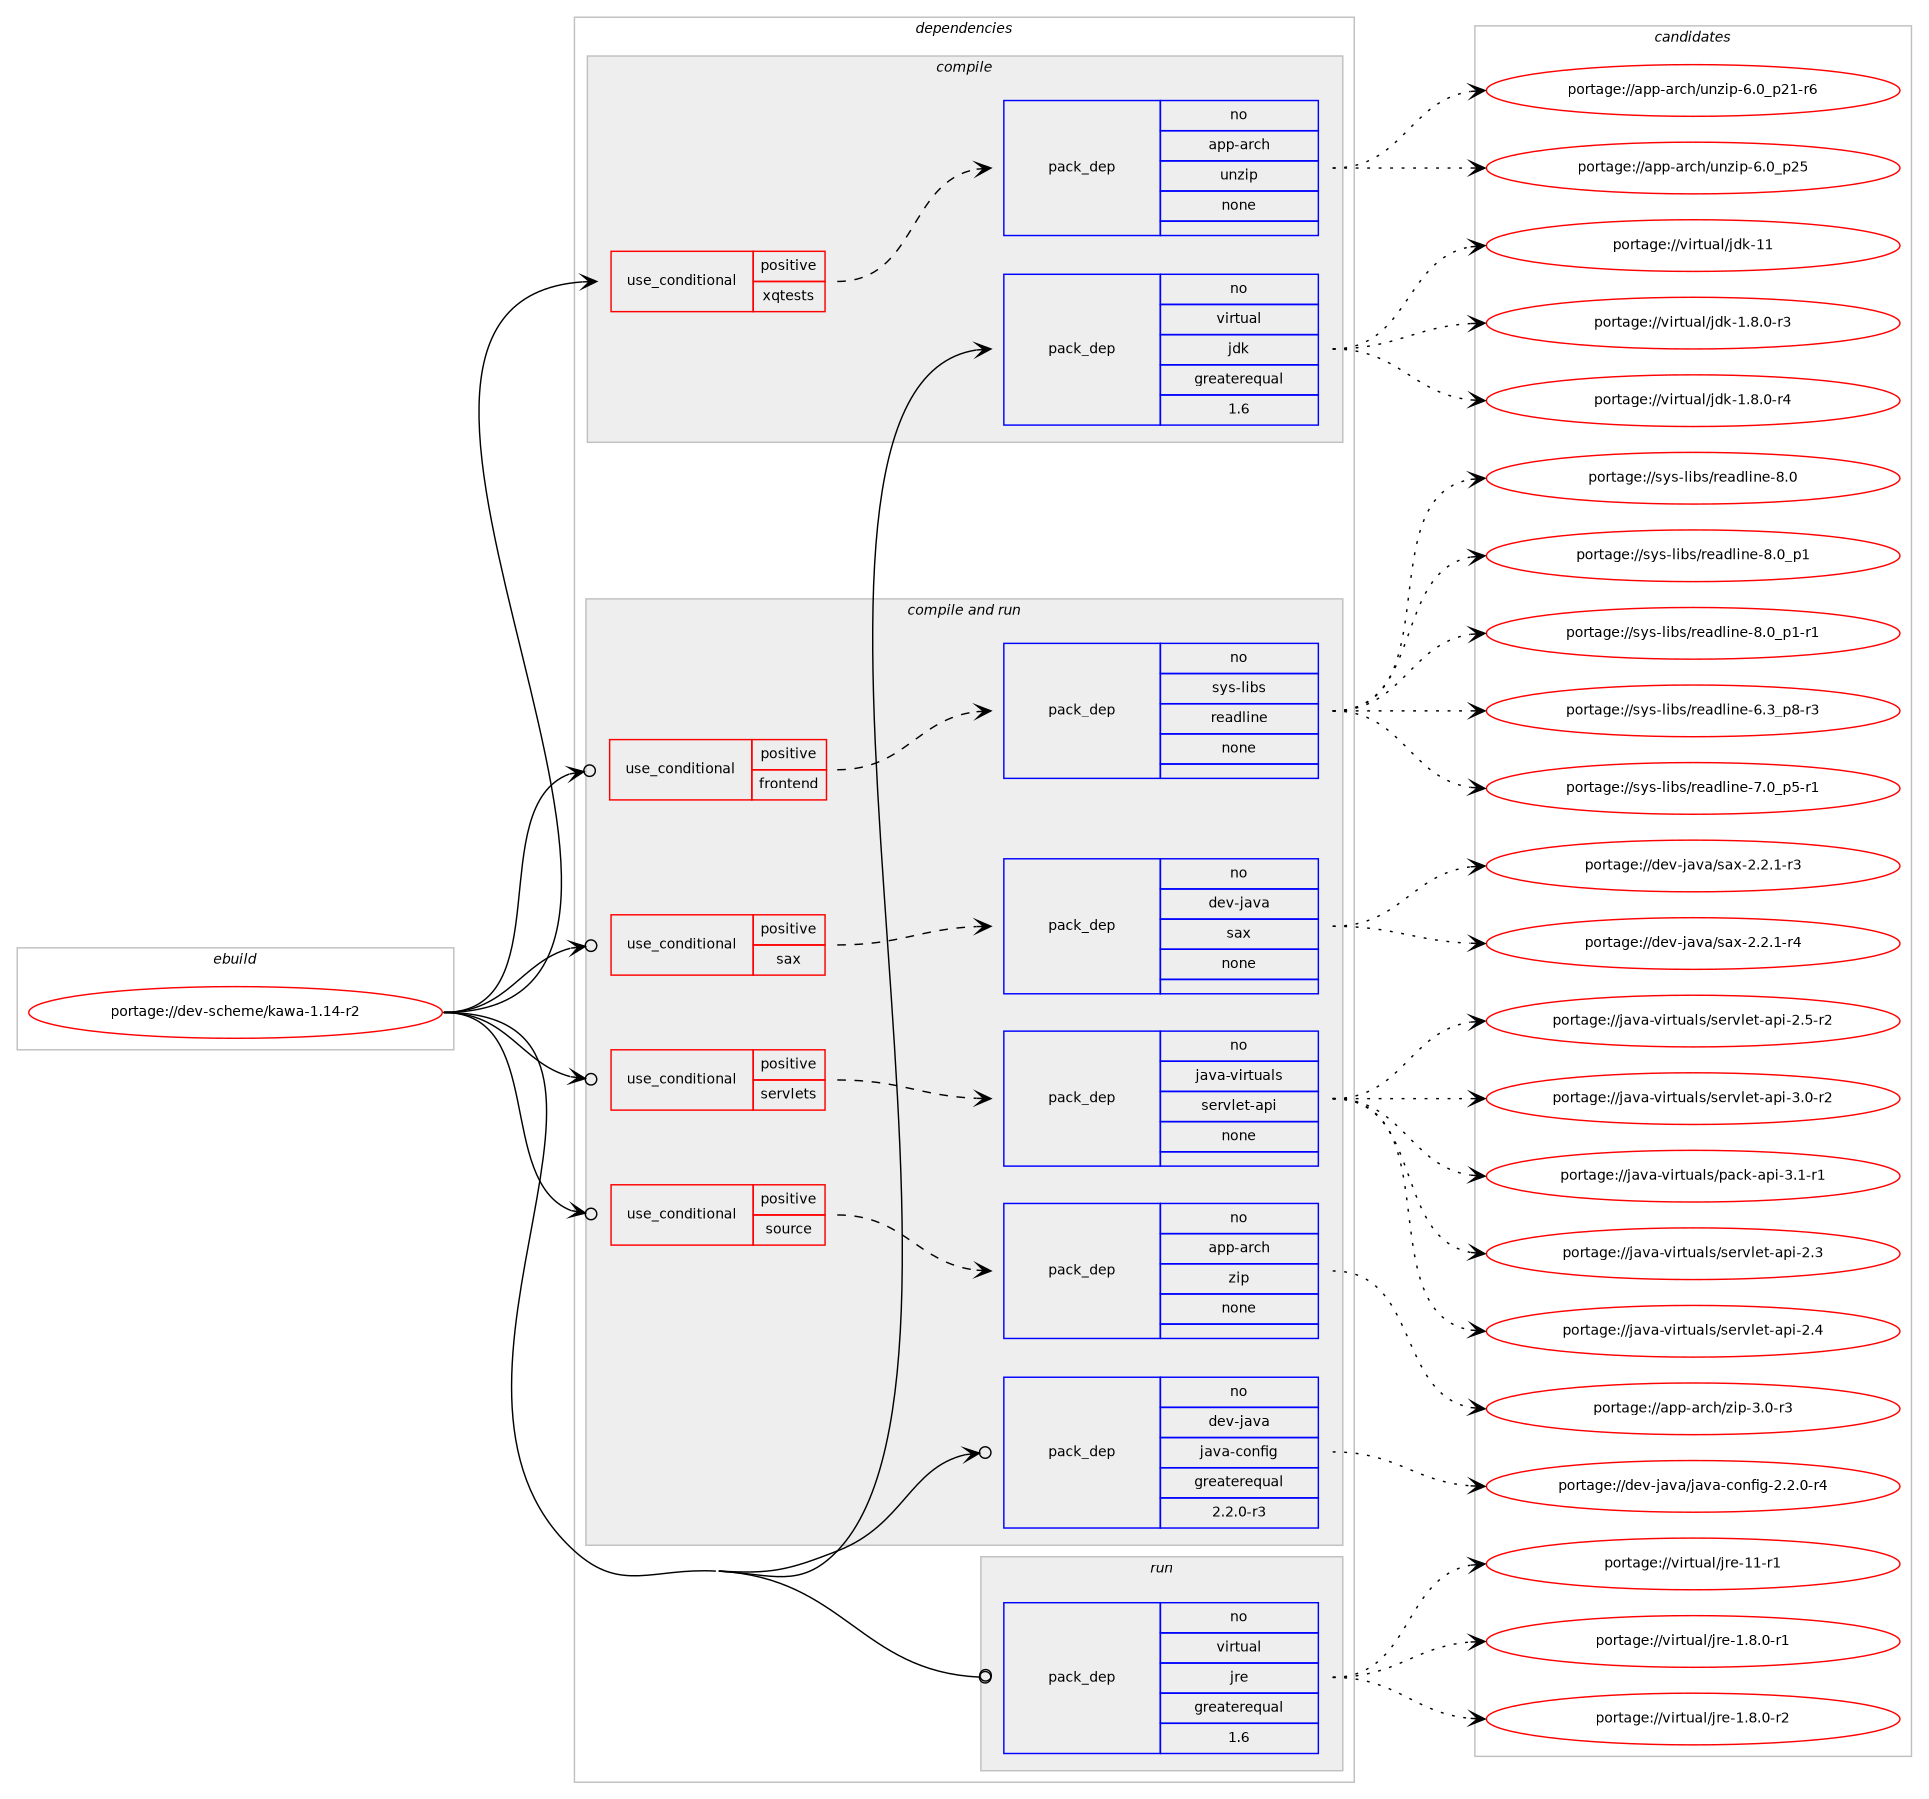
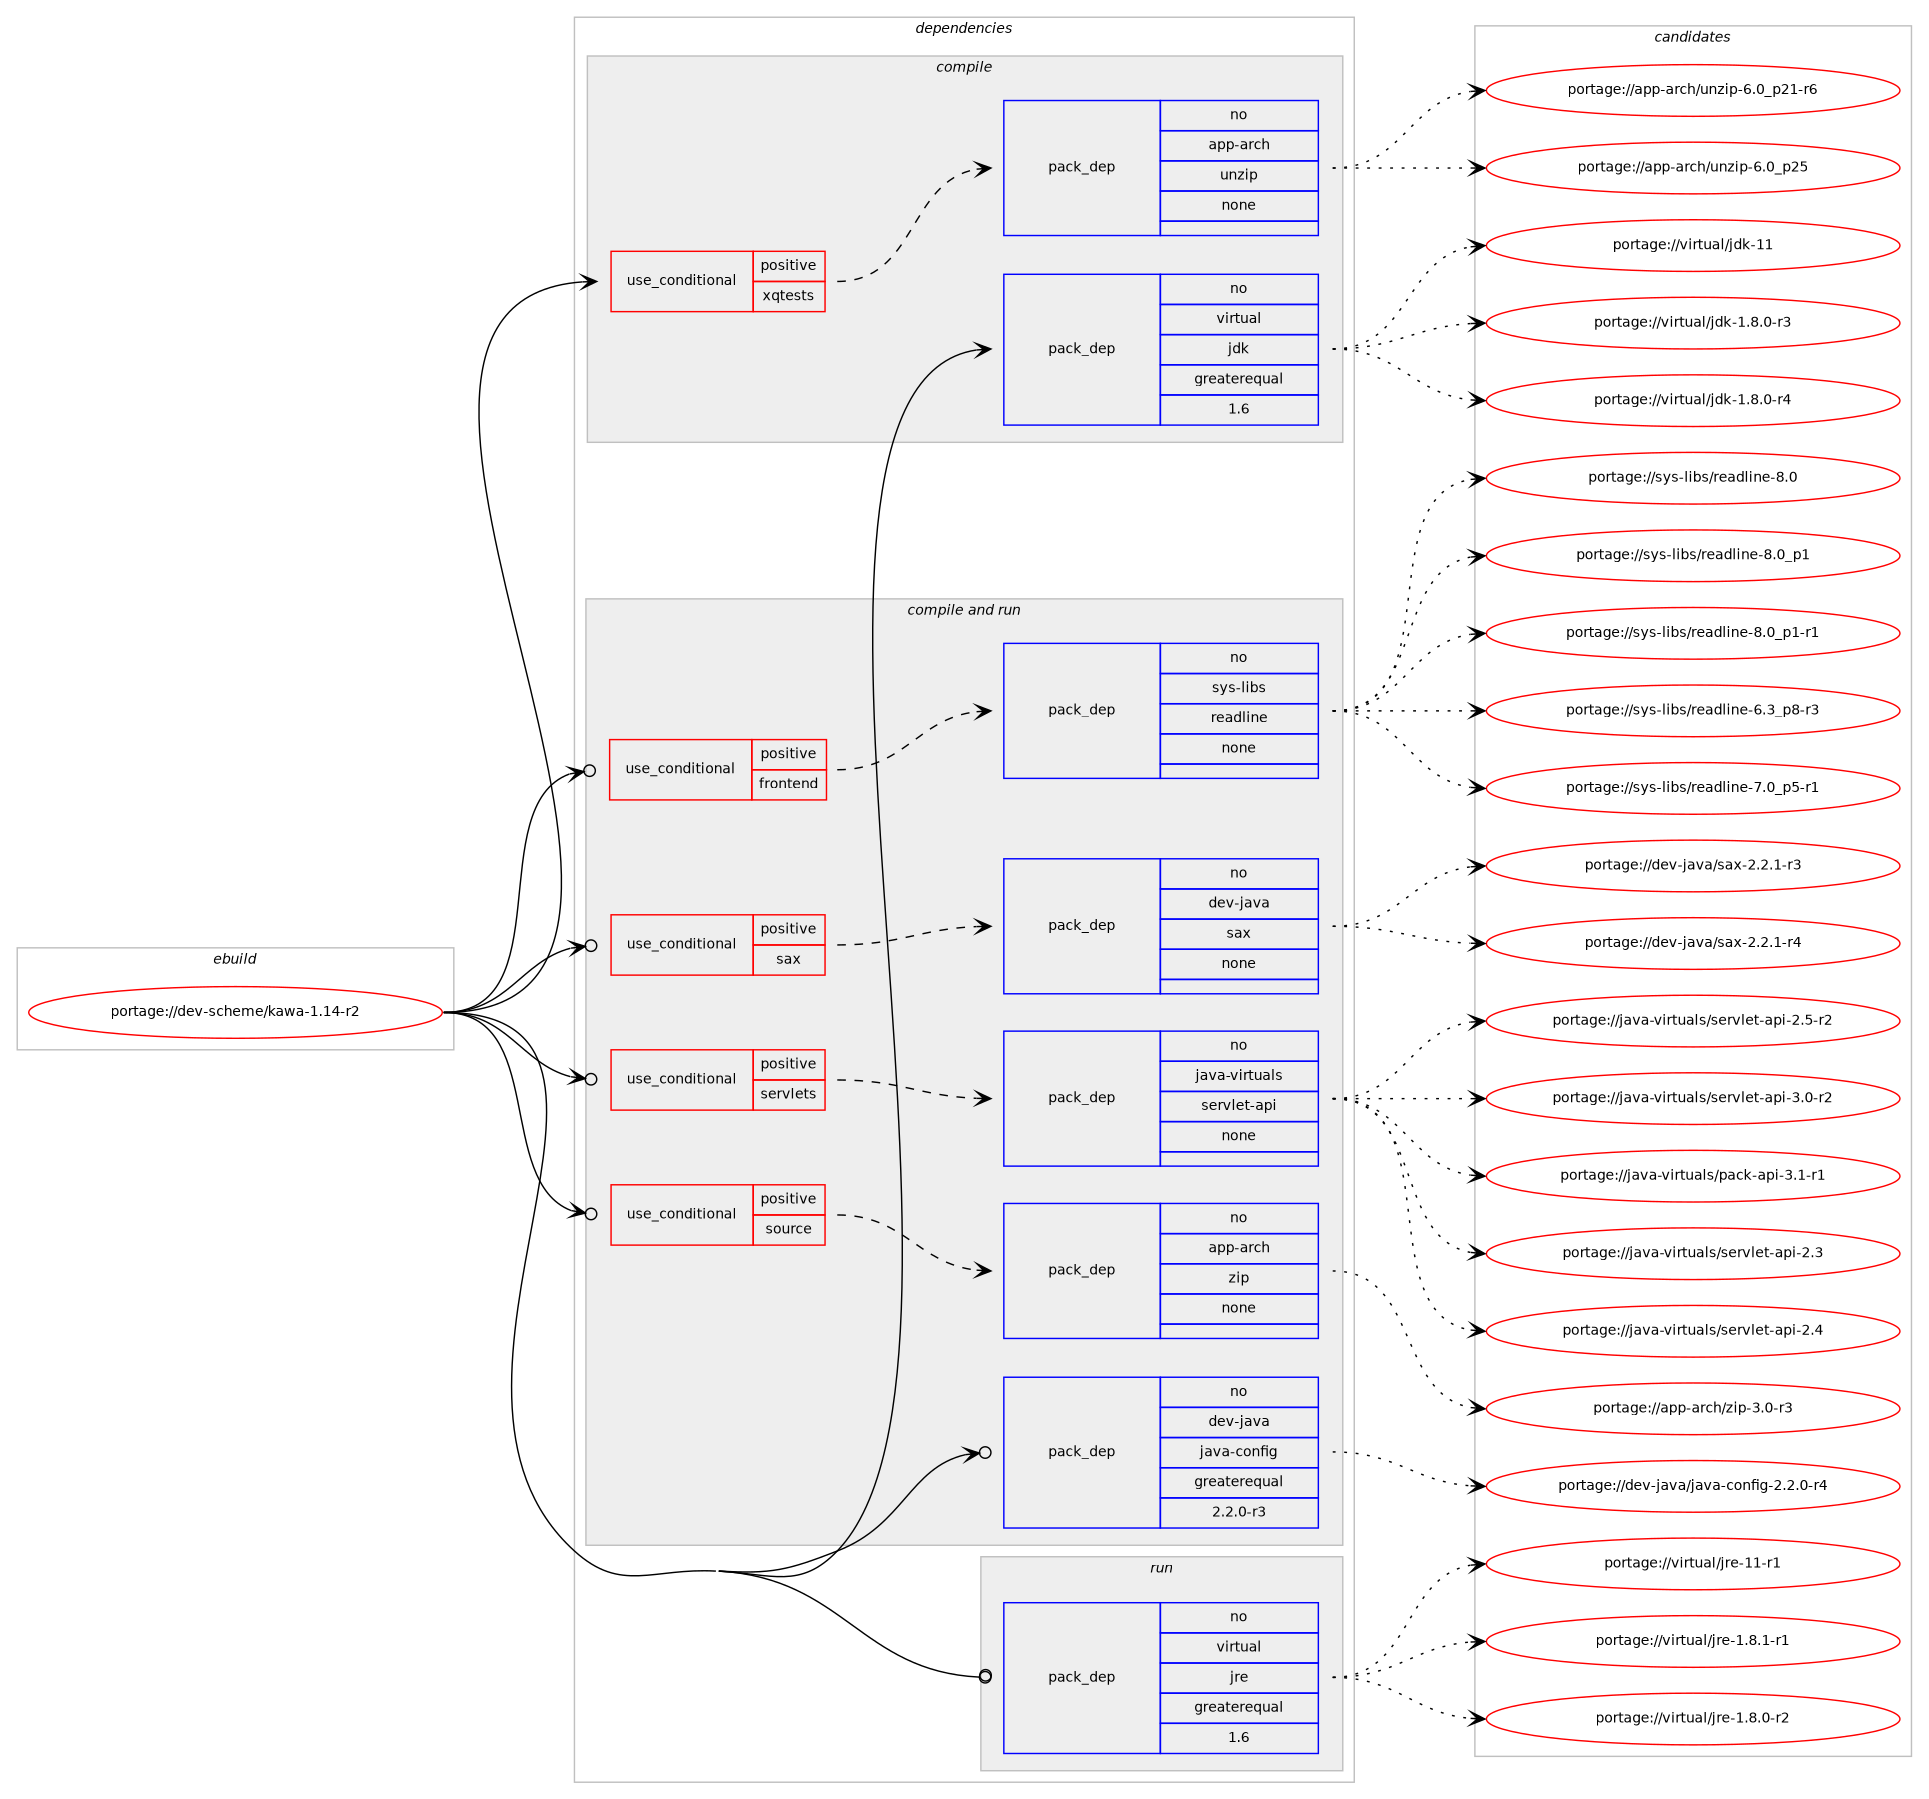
(1693, 1641) -> (1693, 1641)
